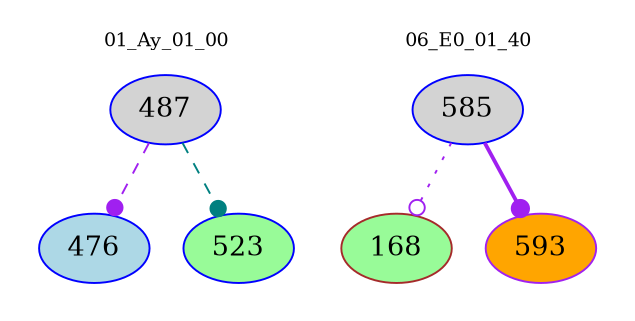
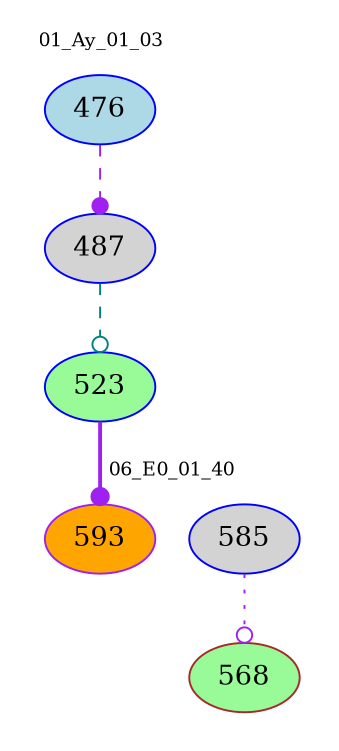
(167, 41) -> (101, 41)
(134, 172) -> (100, 171)
(198, 172) -> (100, 310)
(501, 172) -> (100, 465)
(397, 248) -> (244, 678)
